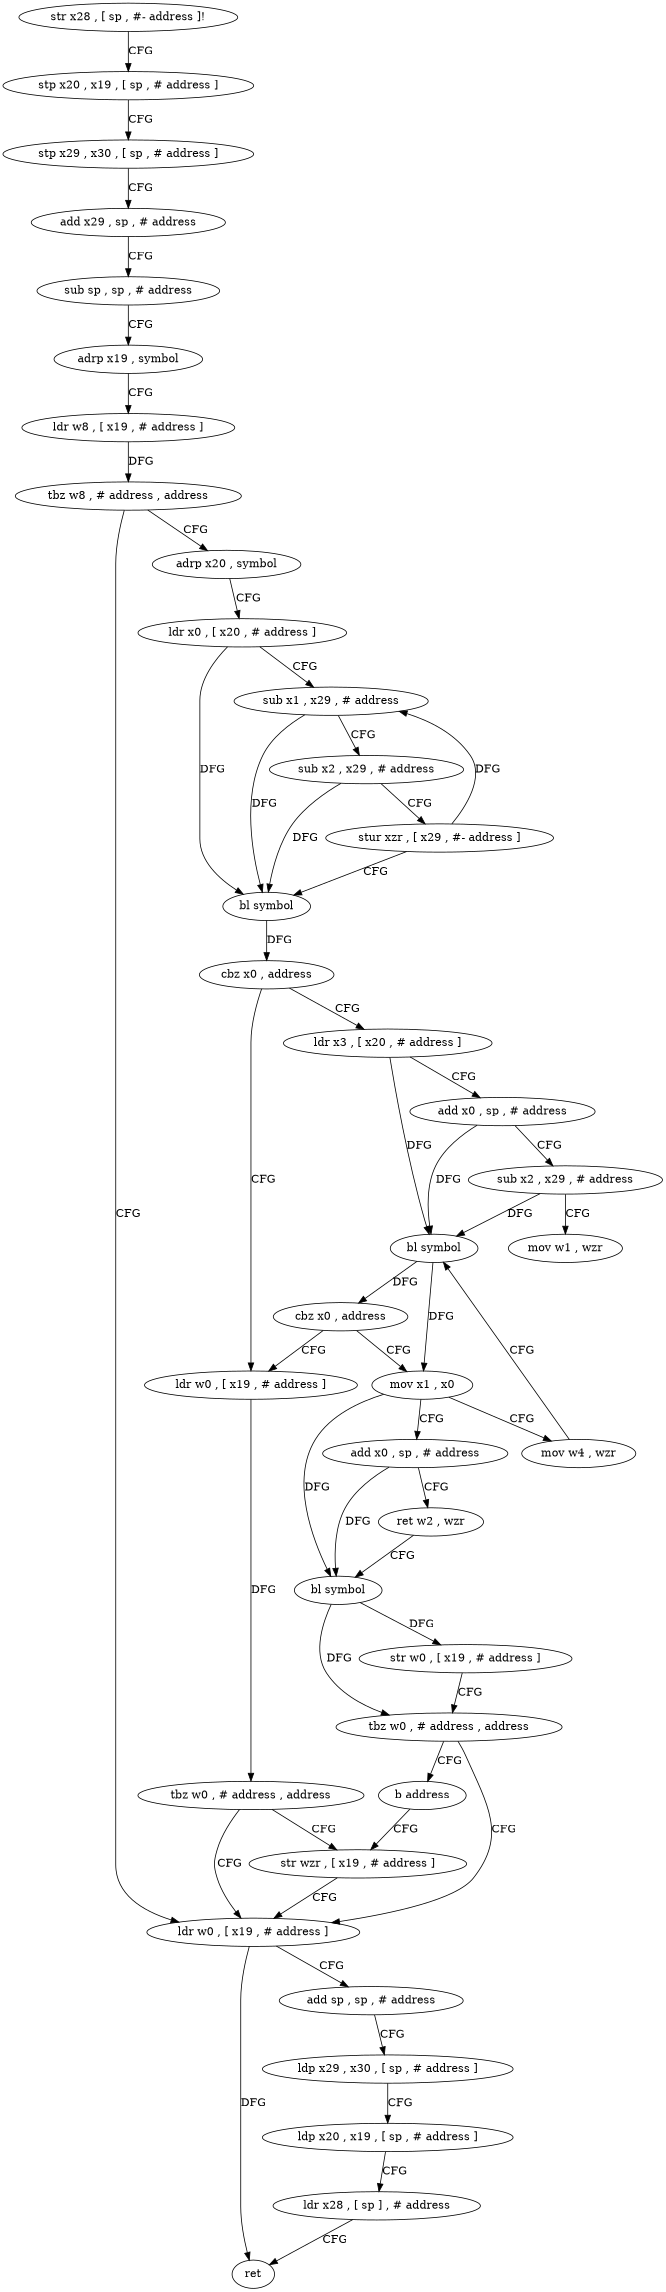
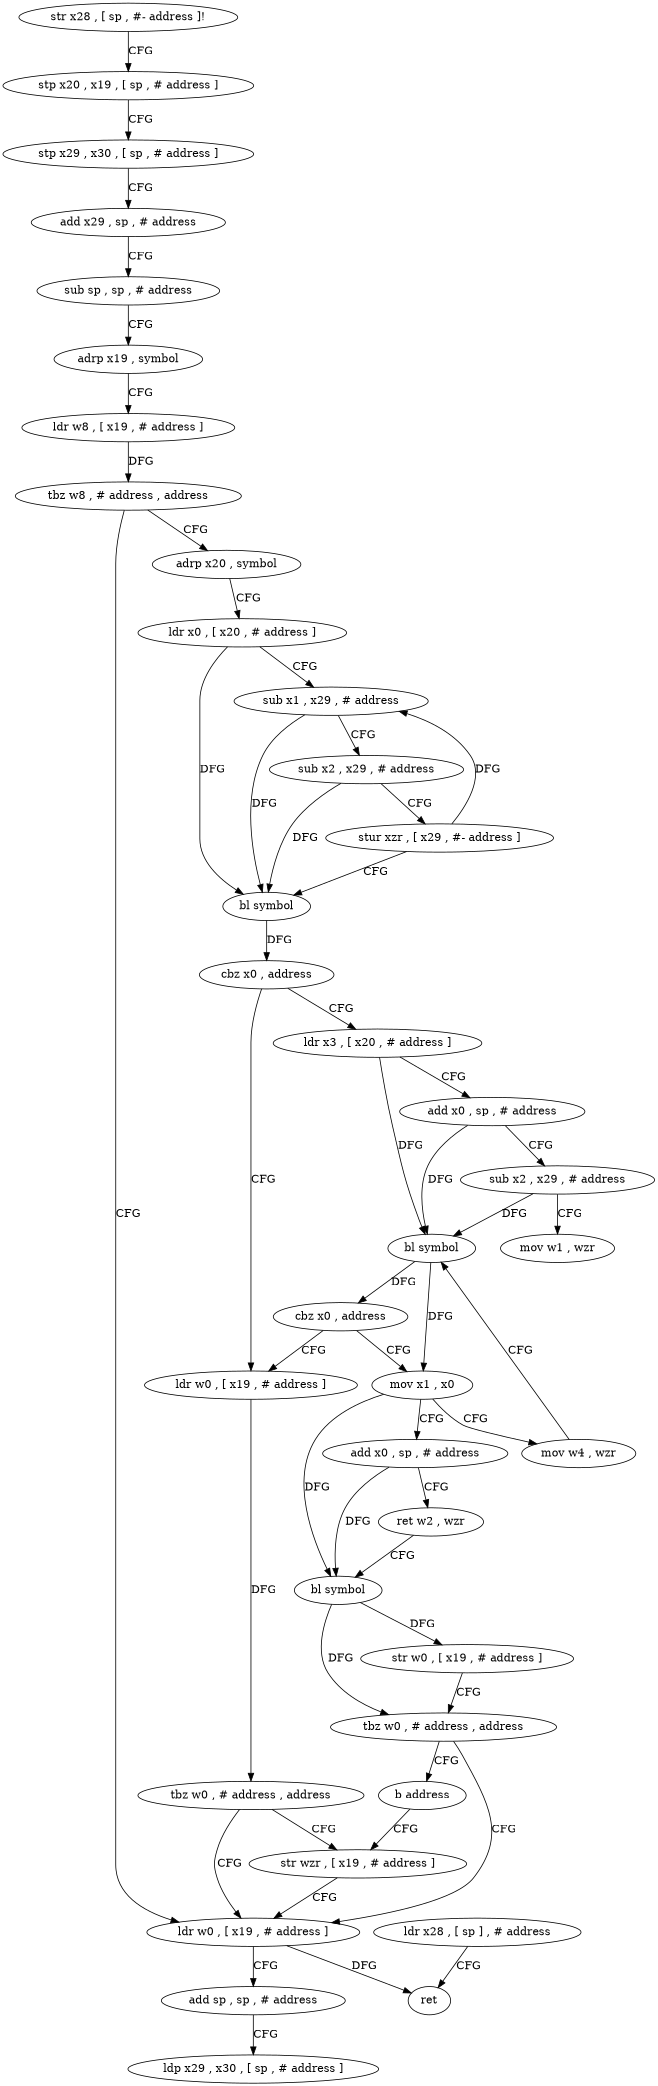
(388, 2137) -> none
